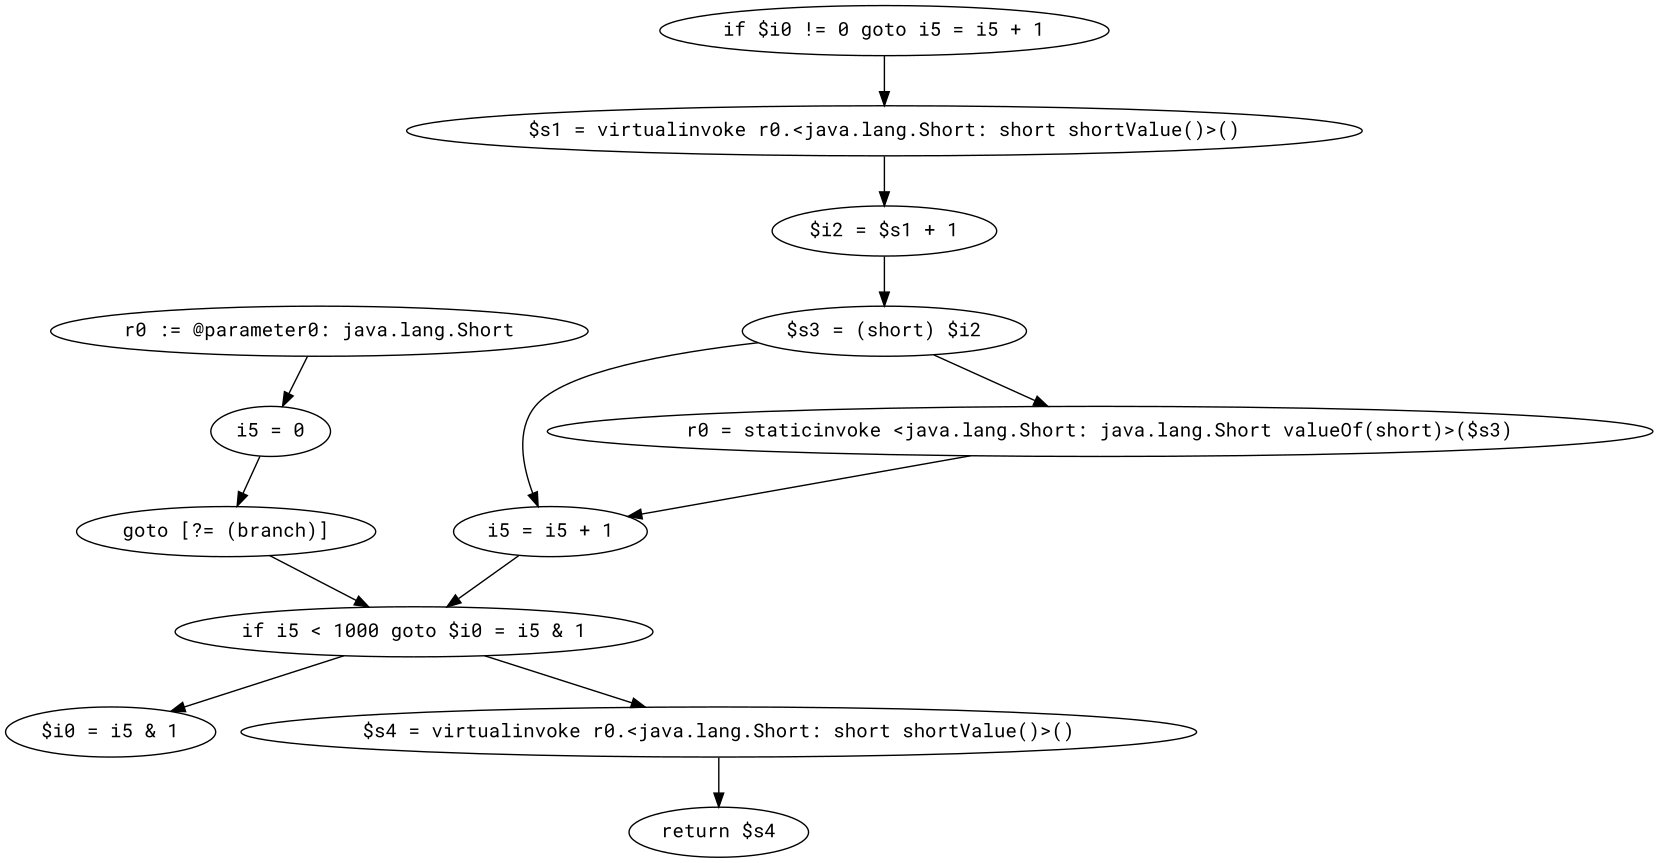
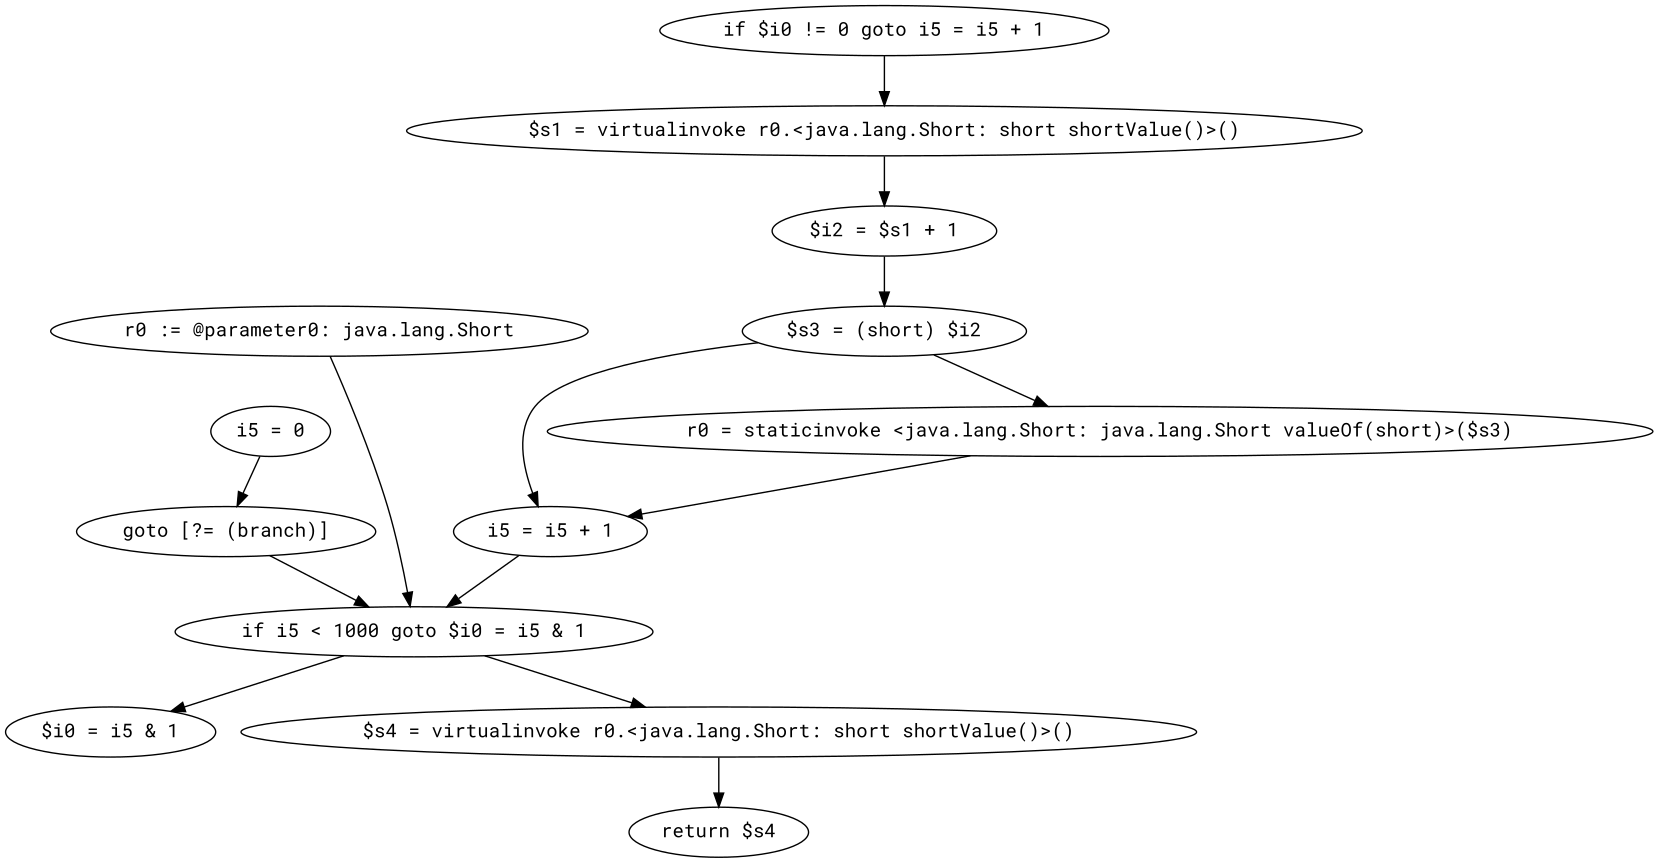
(298, 375) -> (376, 472)
